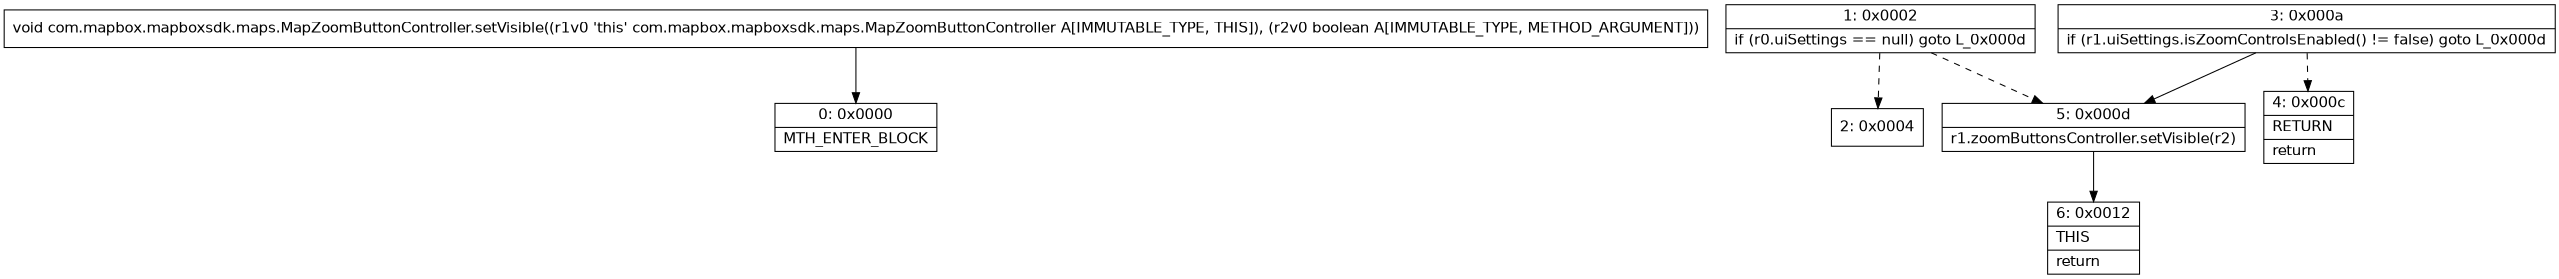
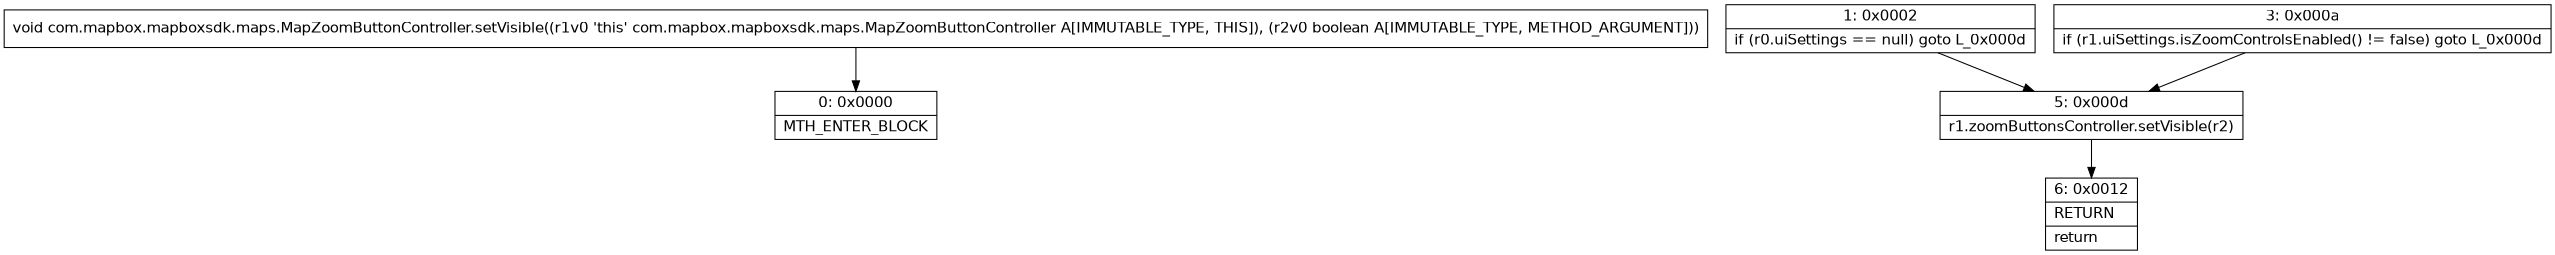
(1982, 76) -> (1981, 70)
(1877, 127) -> none
(2309, 127) -> none
(2073, 238) -> (2084, 214)
